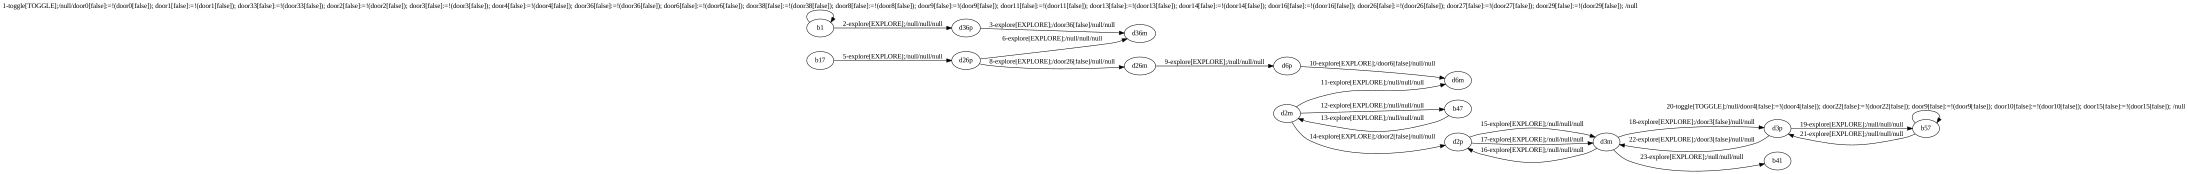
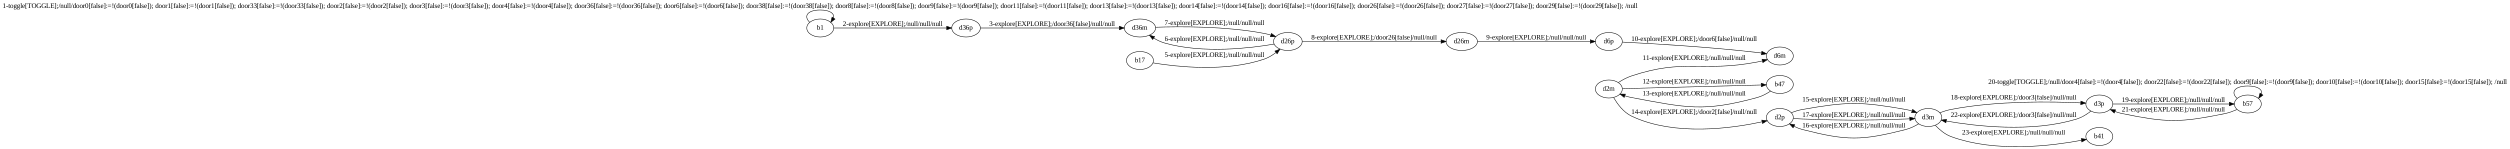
none -> (1213, 28)
